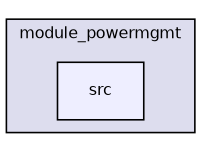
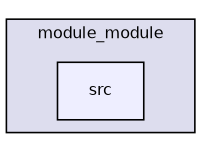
(101, 34) -> (101, 34)
